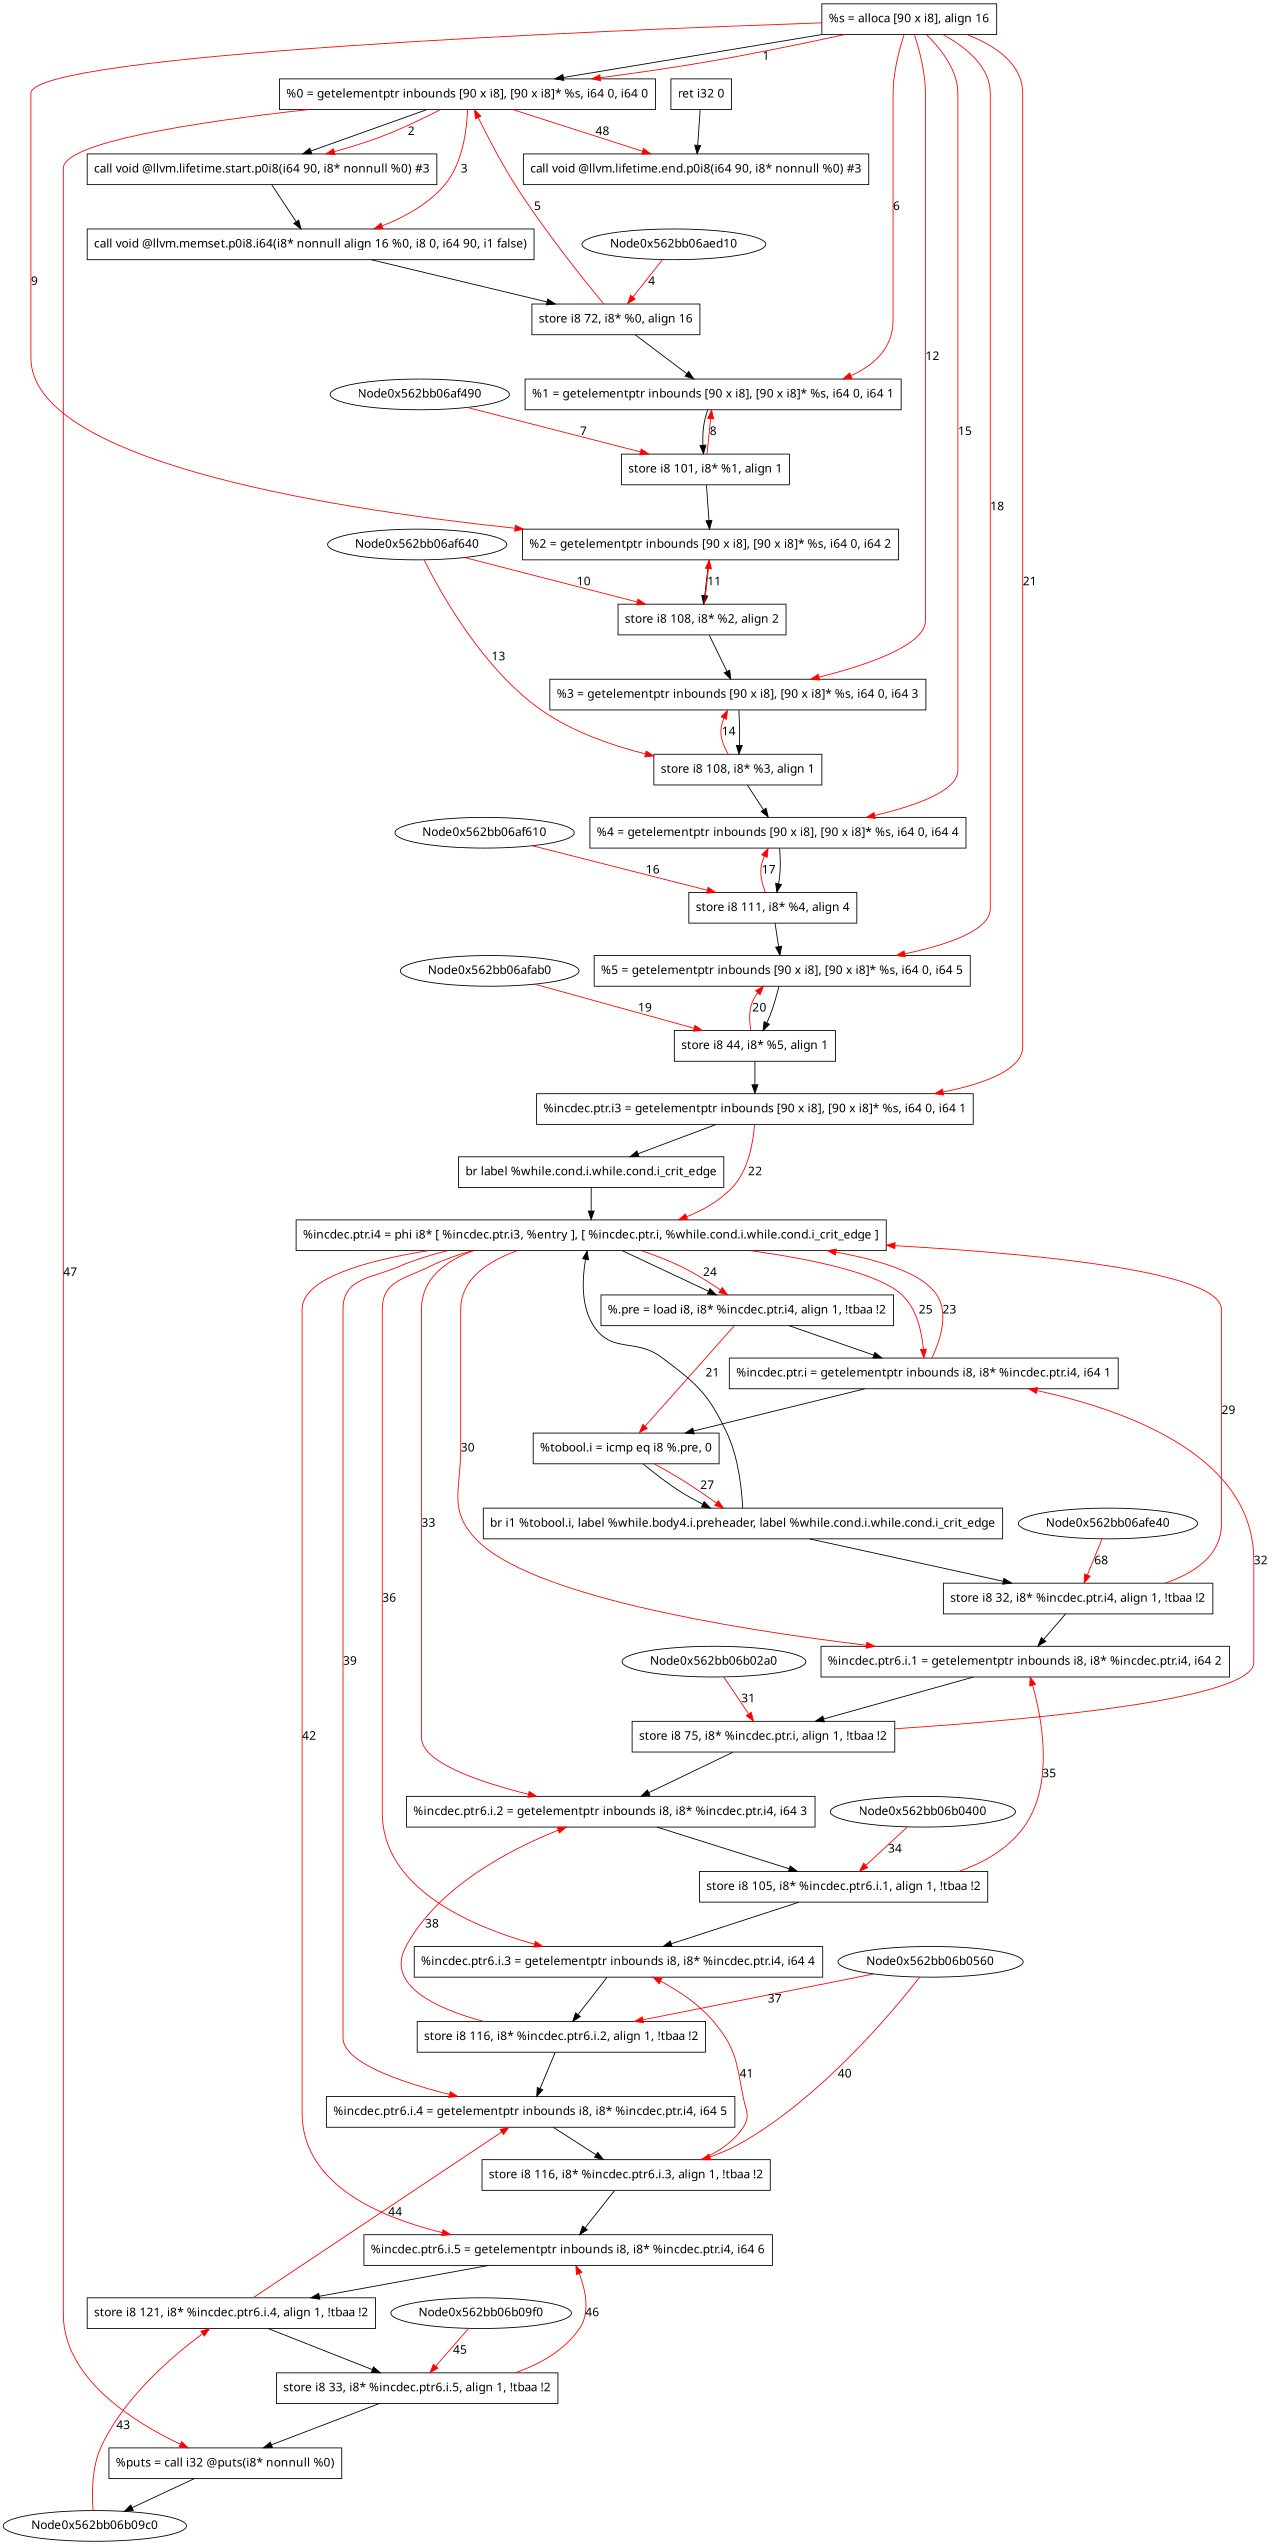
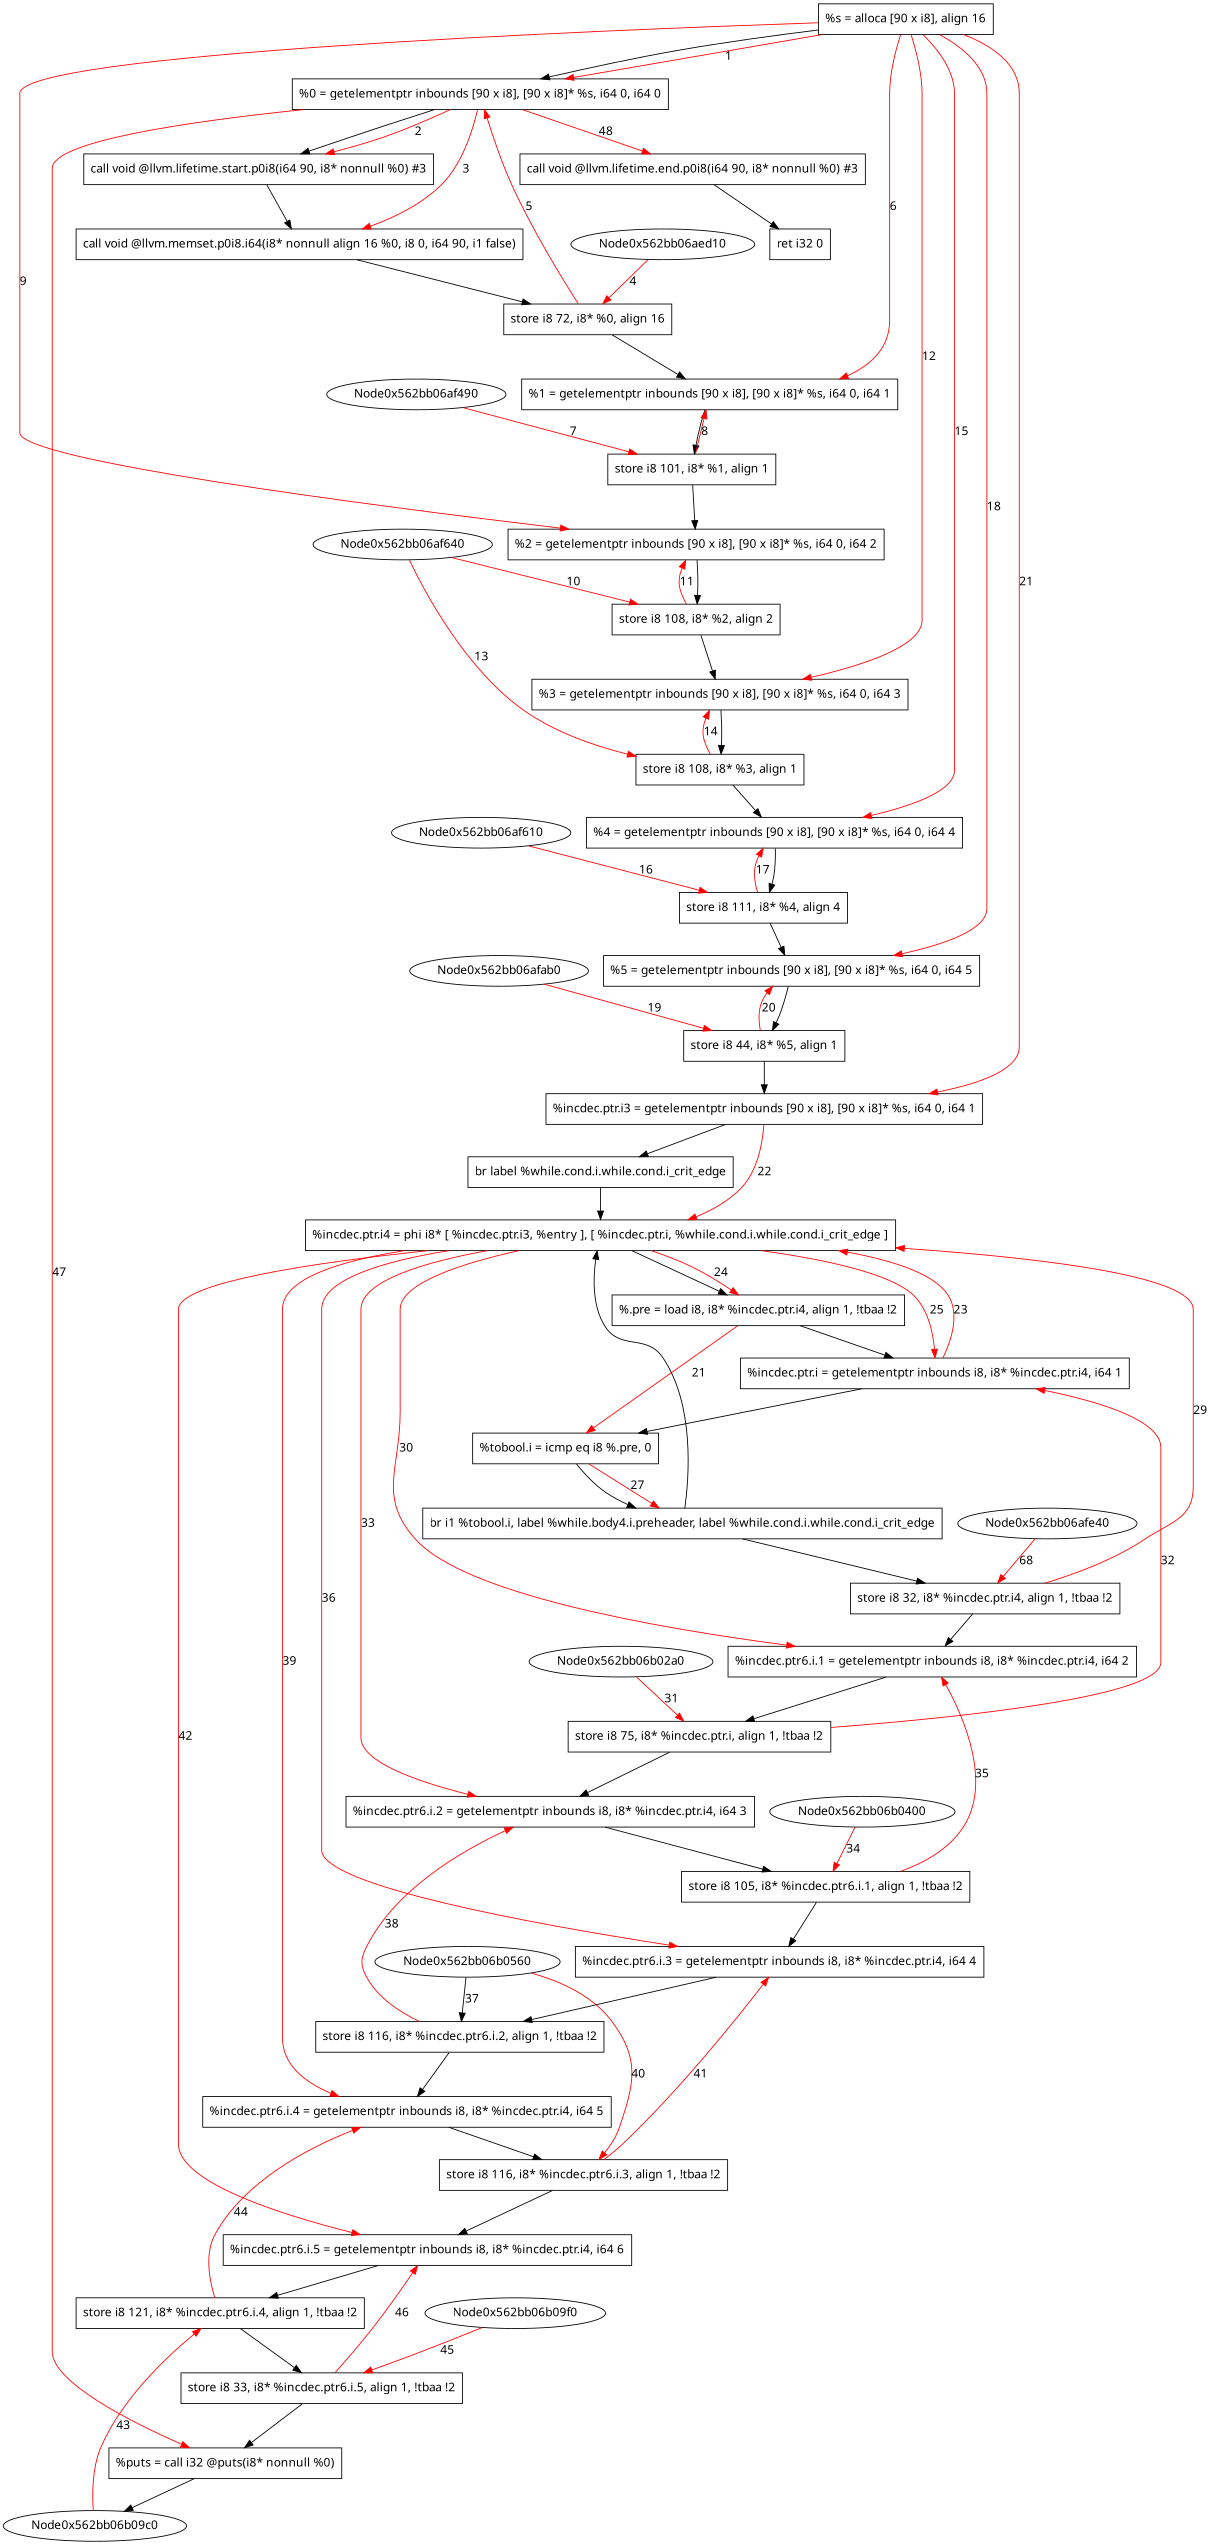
(699, 128) -> (743, 204)
(758, 1997) -> (464, 1995)
